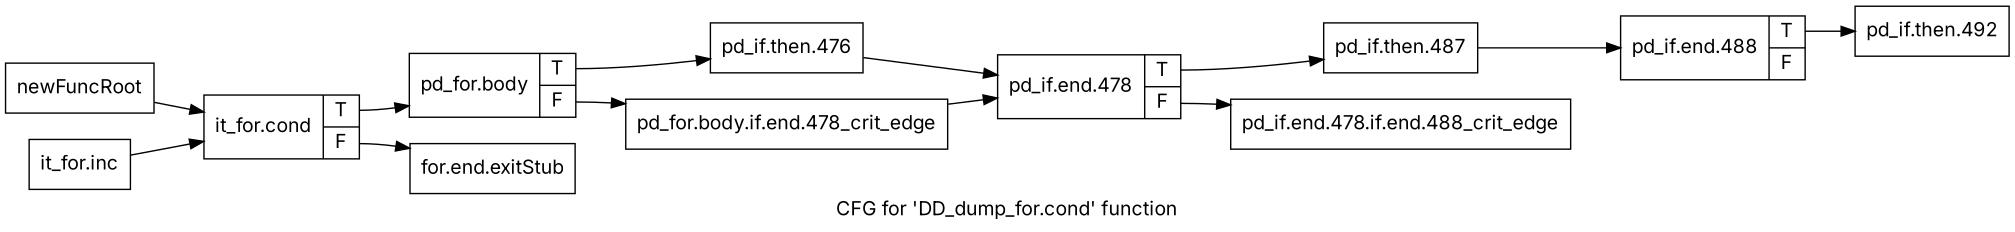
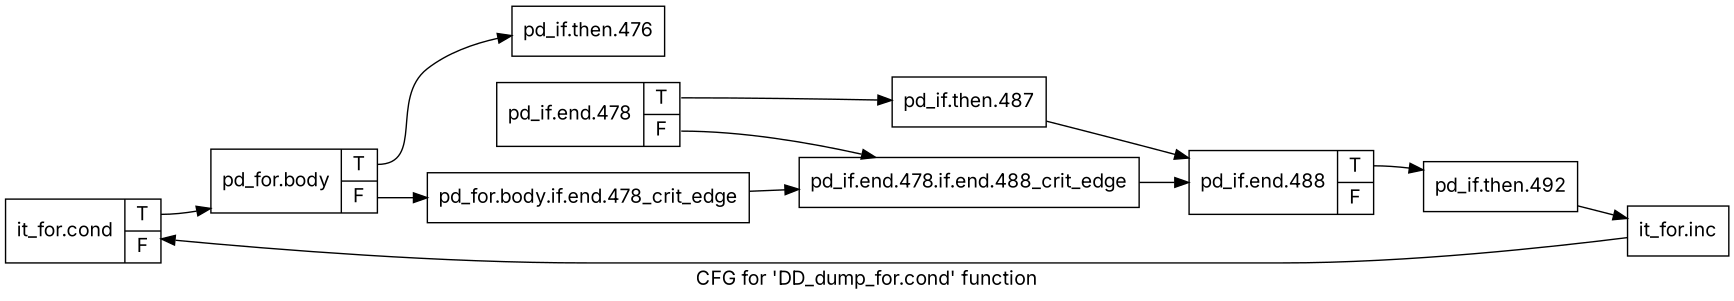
(924, 65) -> none
(80, 88) -> none
(966, 102) -> (767, 191)
(493, 169) -> none
none -> (1157, 182)
none -> (1595, 210)
